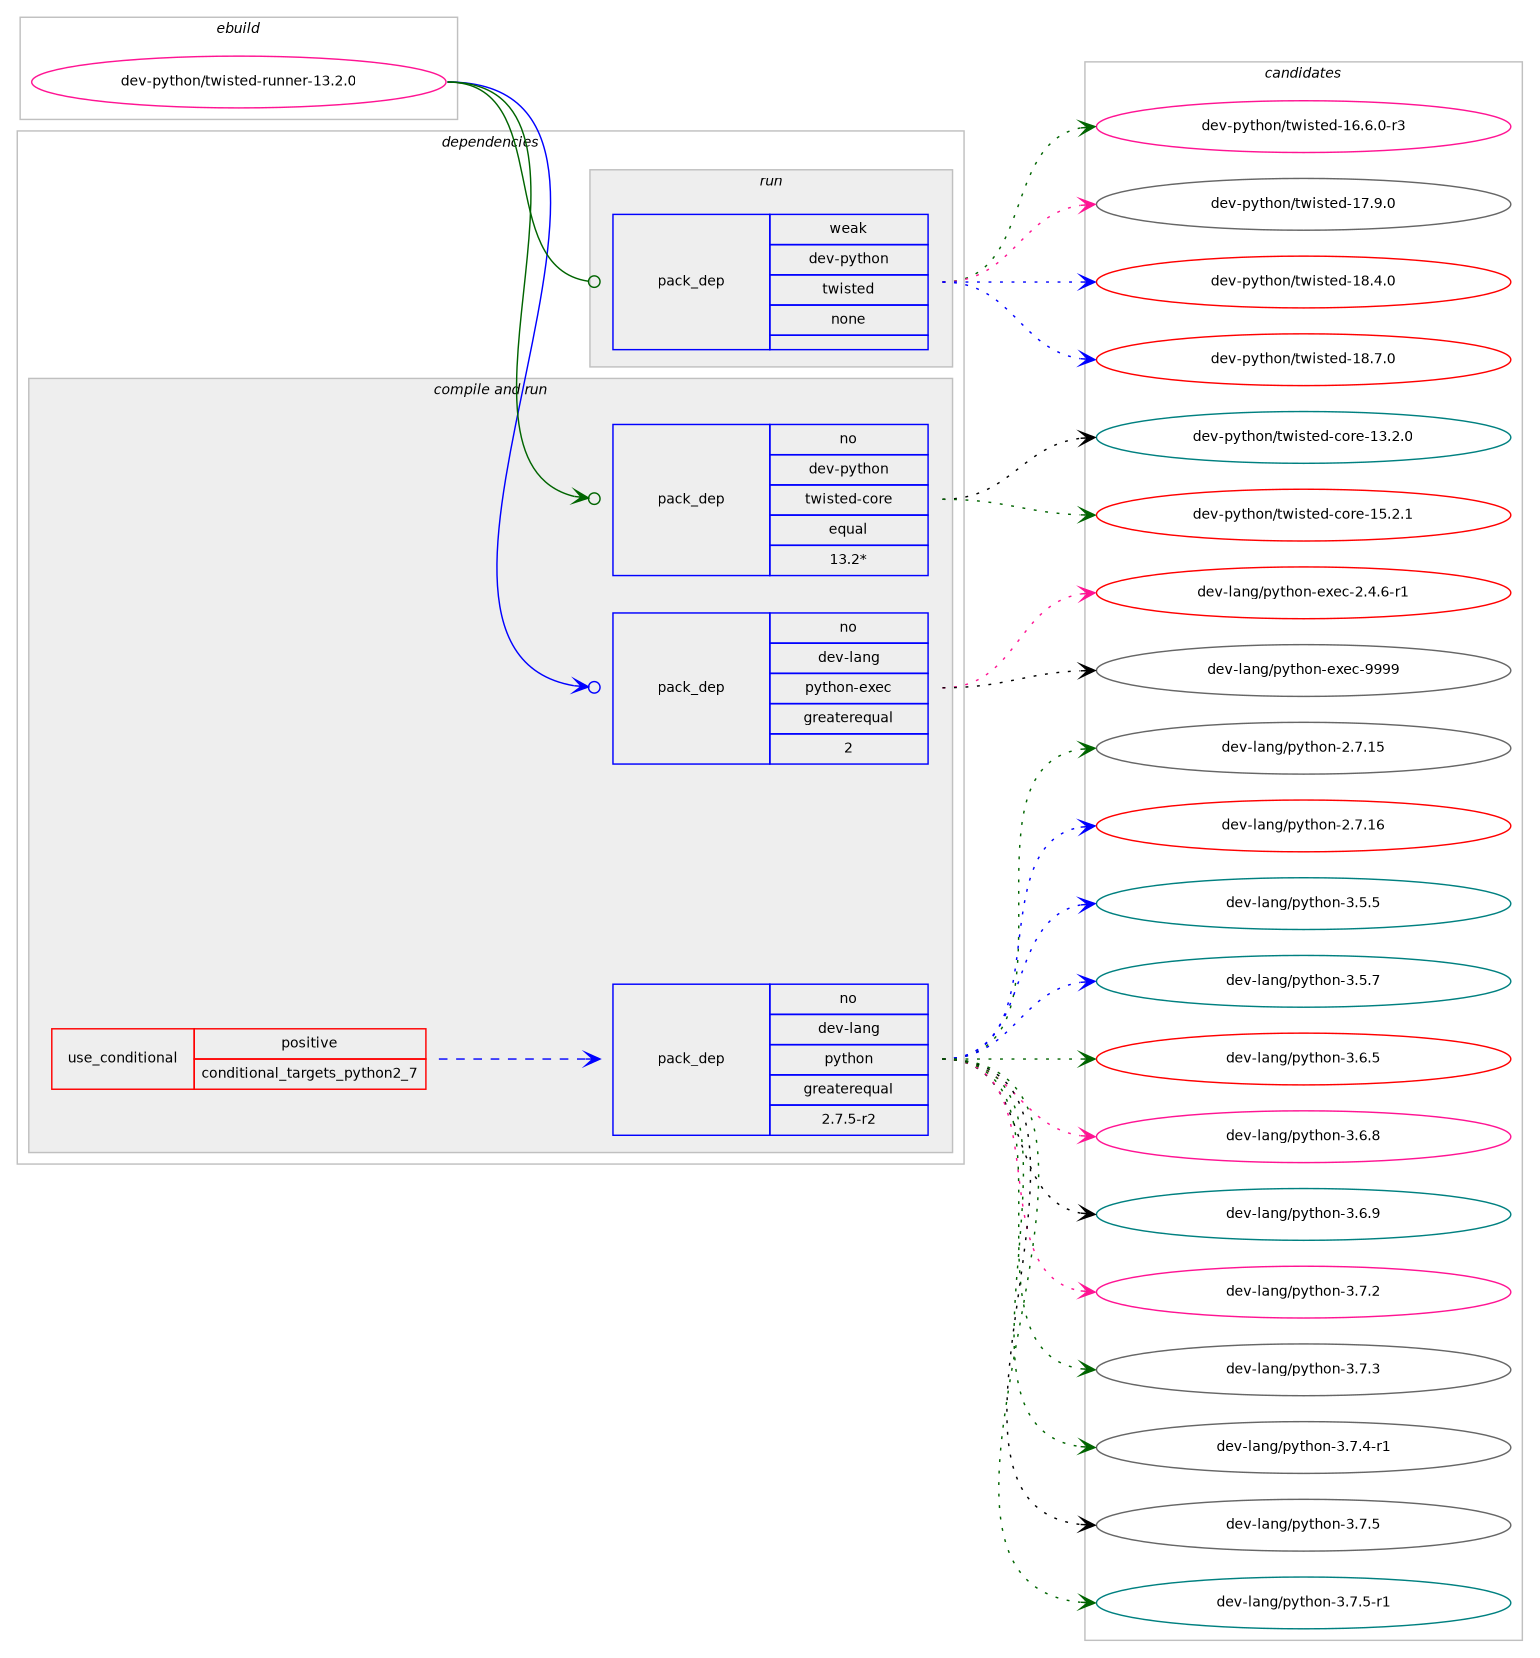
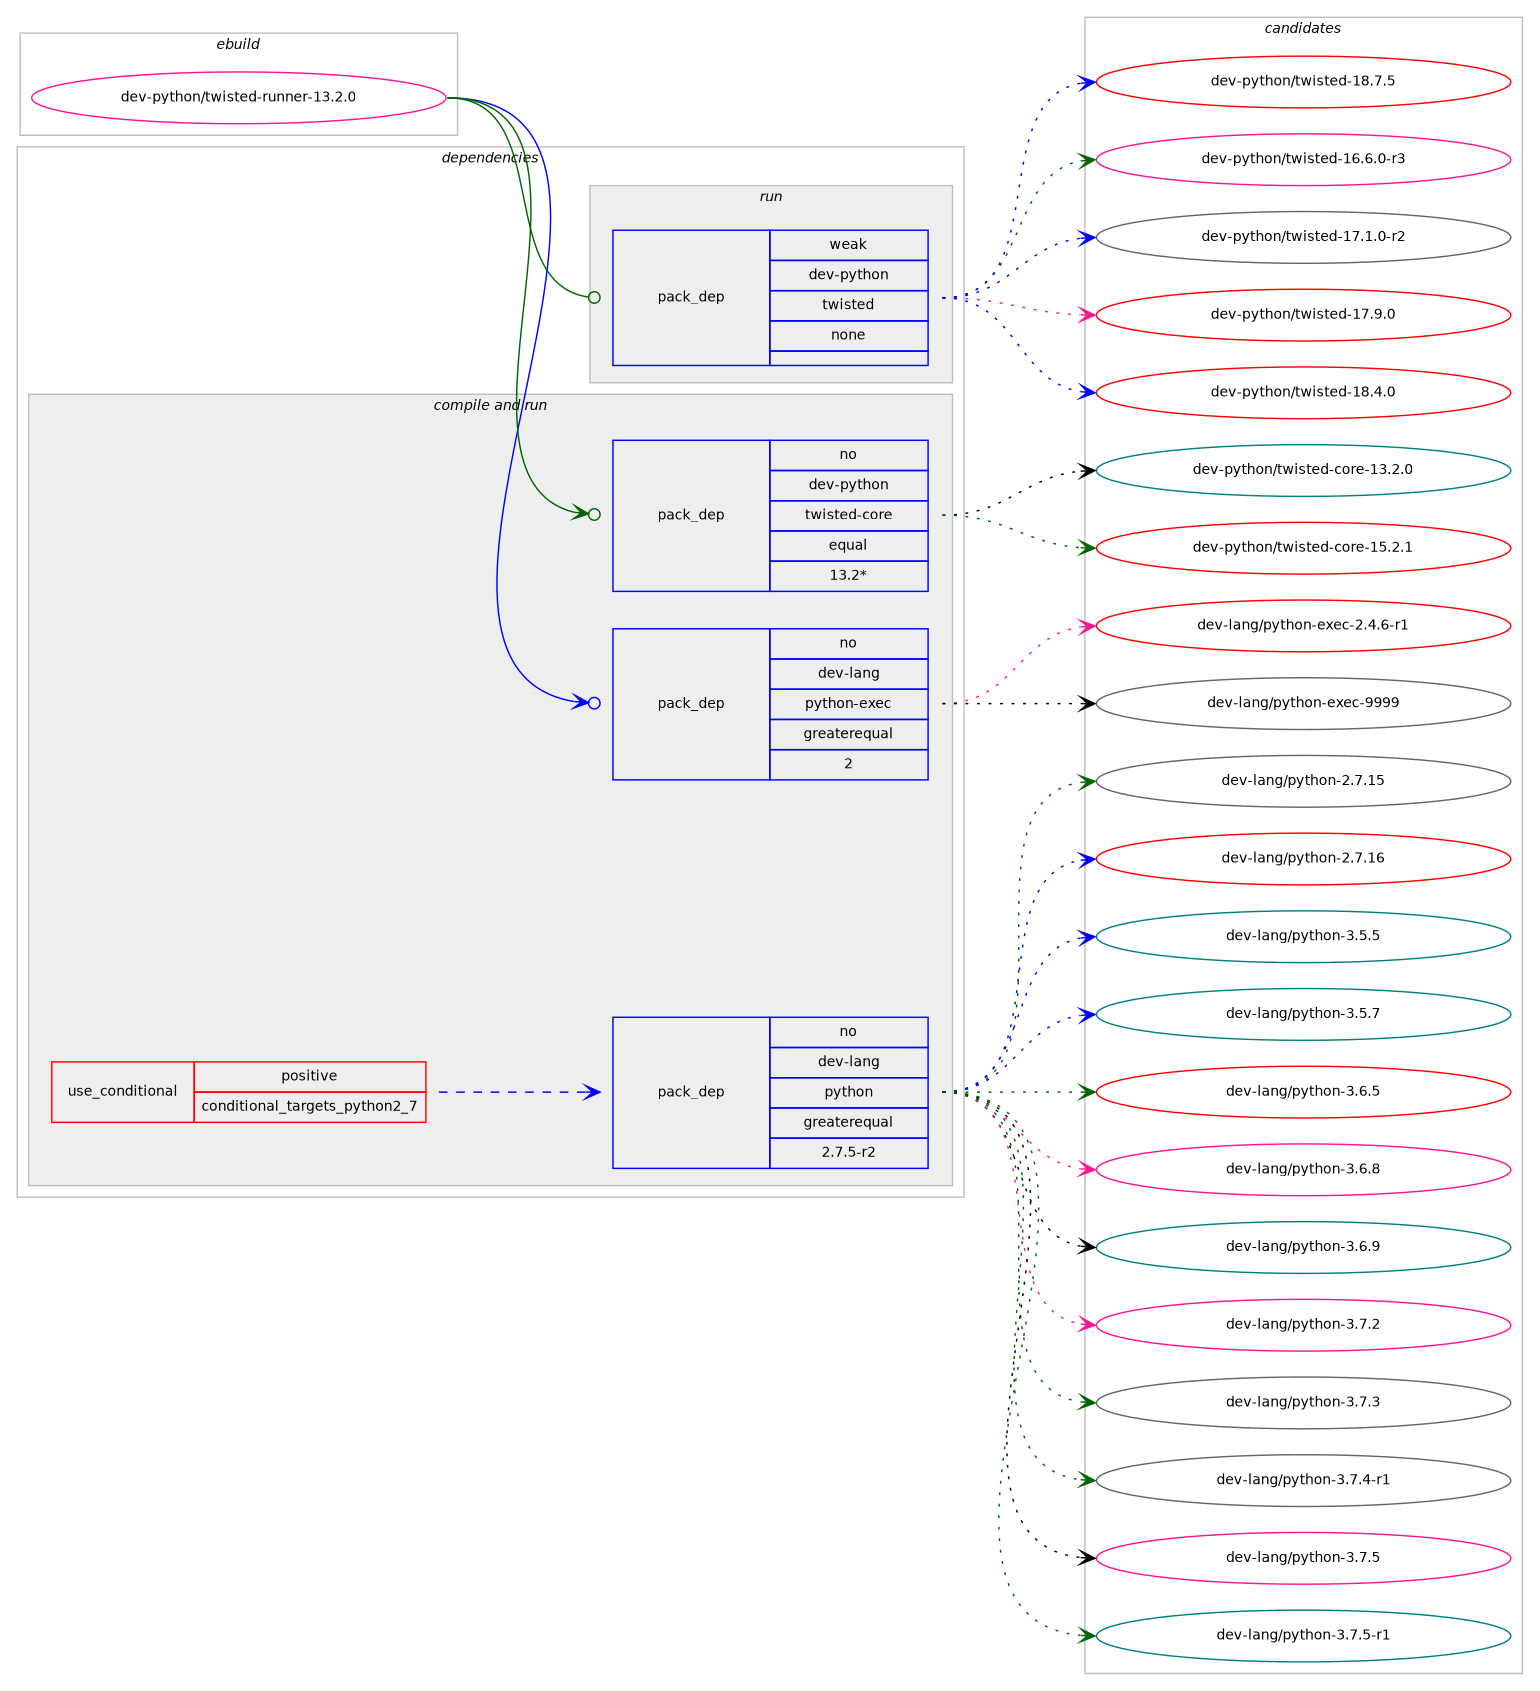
(1304, 204) -> (1304, 315)
none -> (1304, 237)
(1304, 360) -> (1304, 82)
(1304, 1525) -> (1304, 1558)
